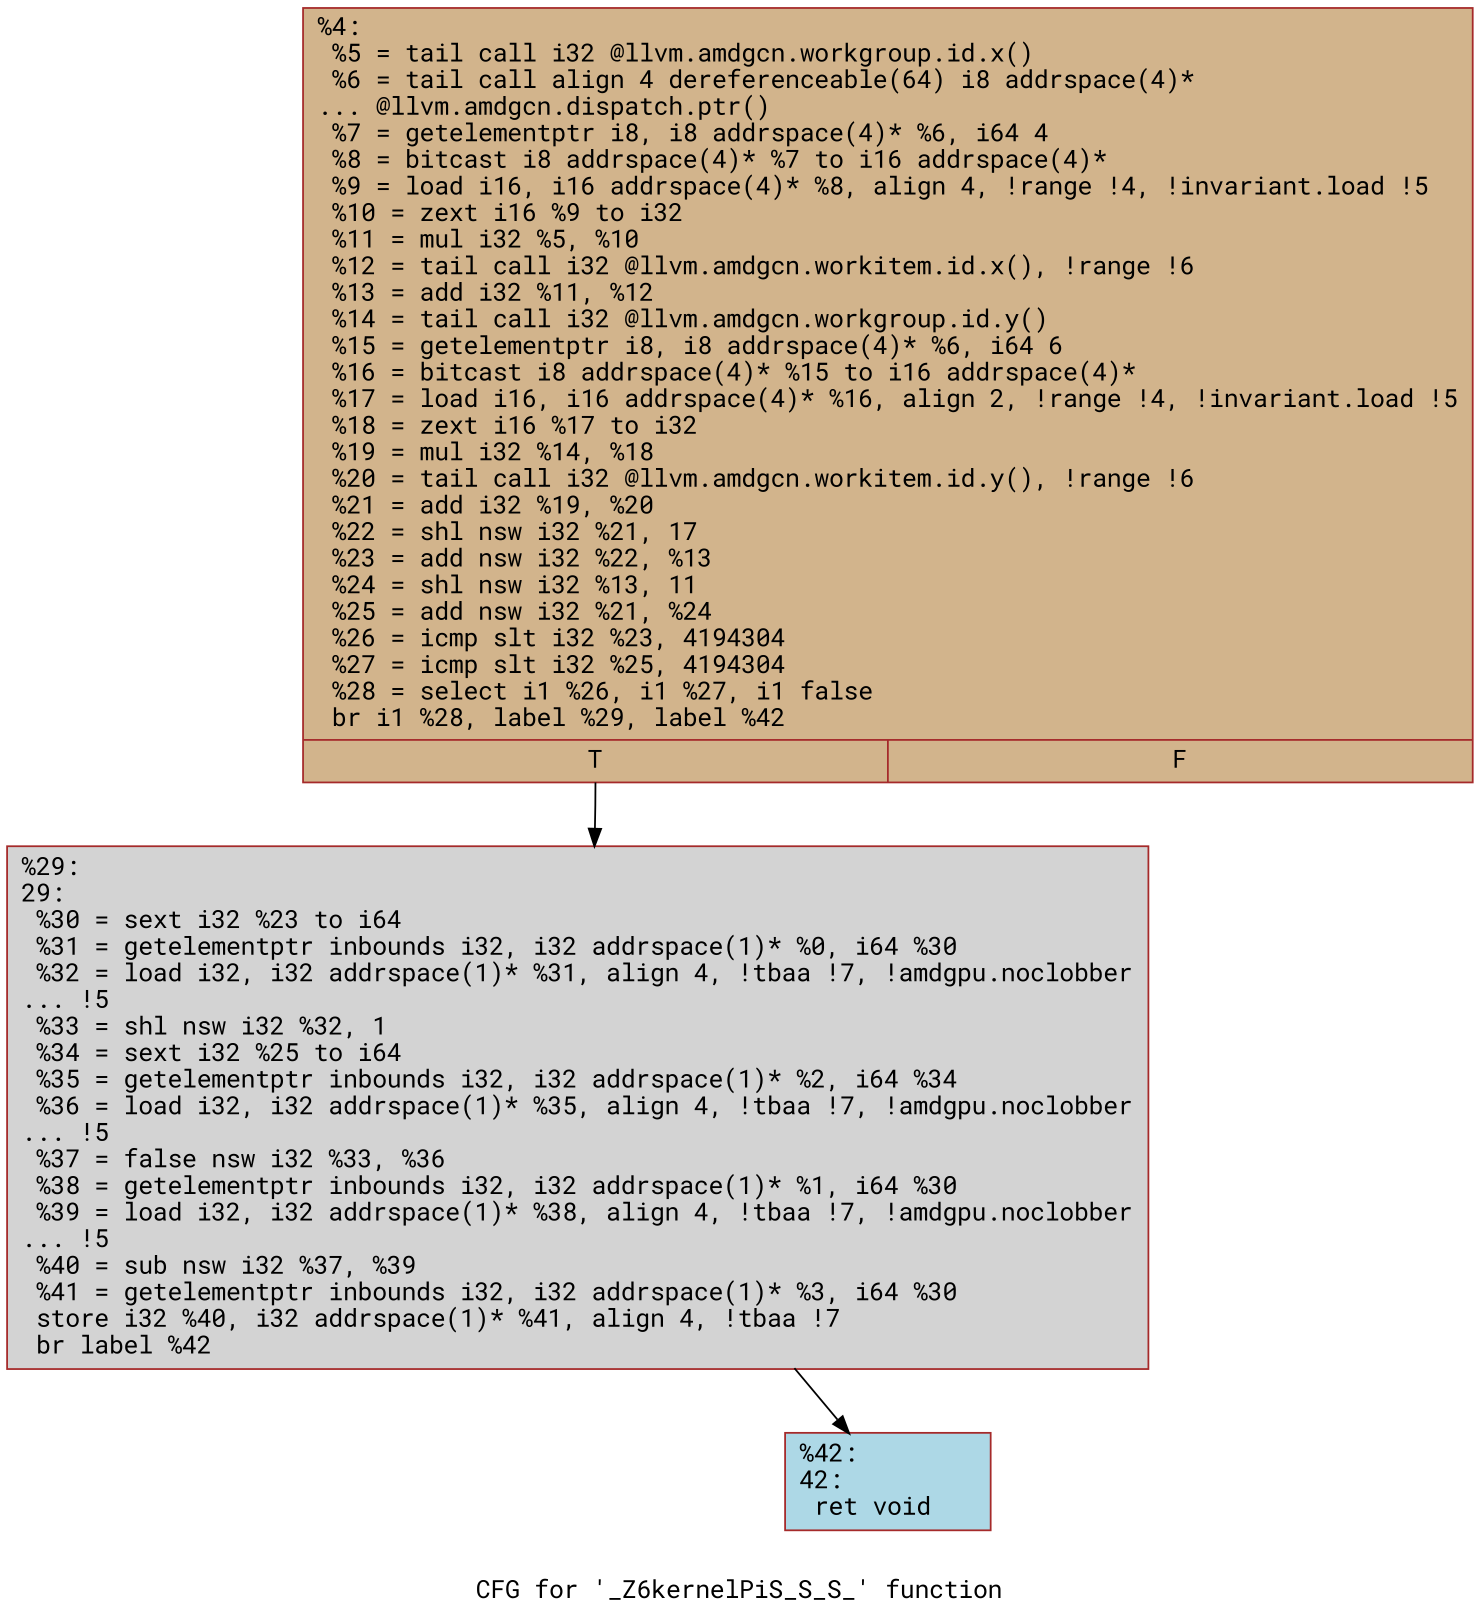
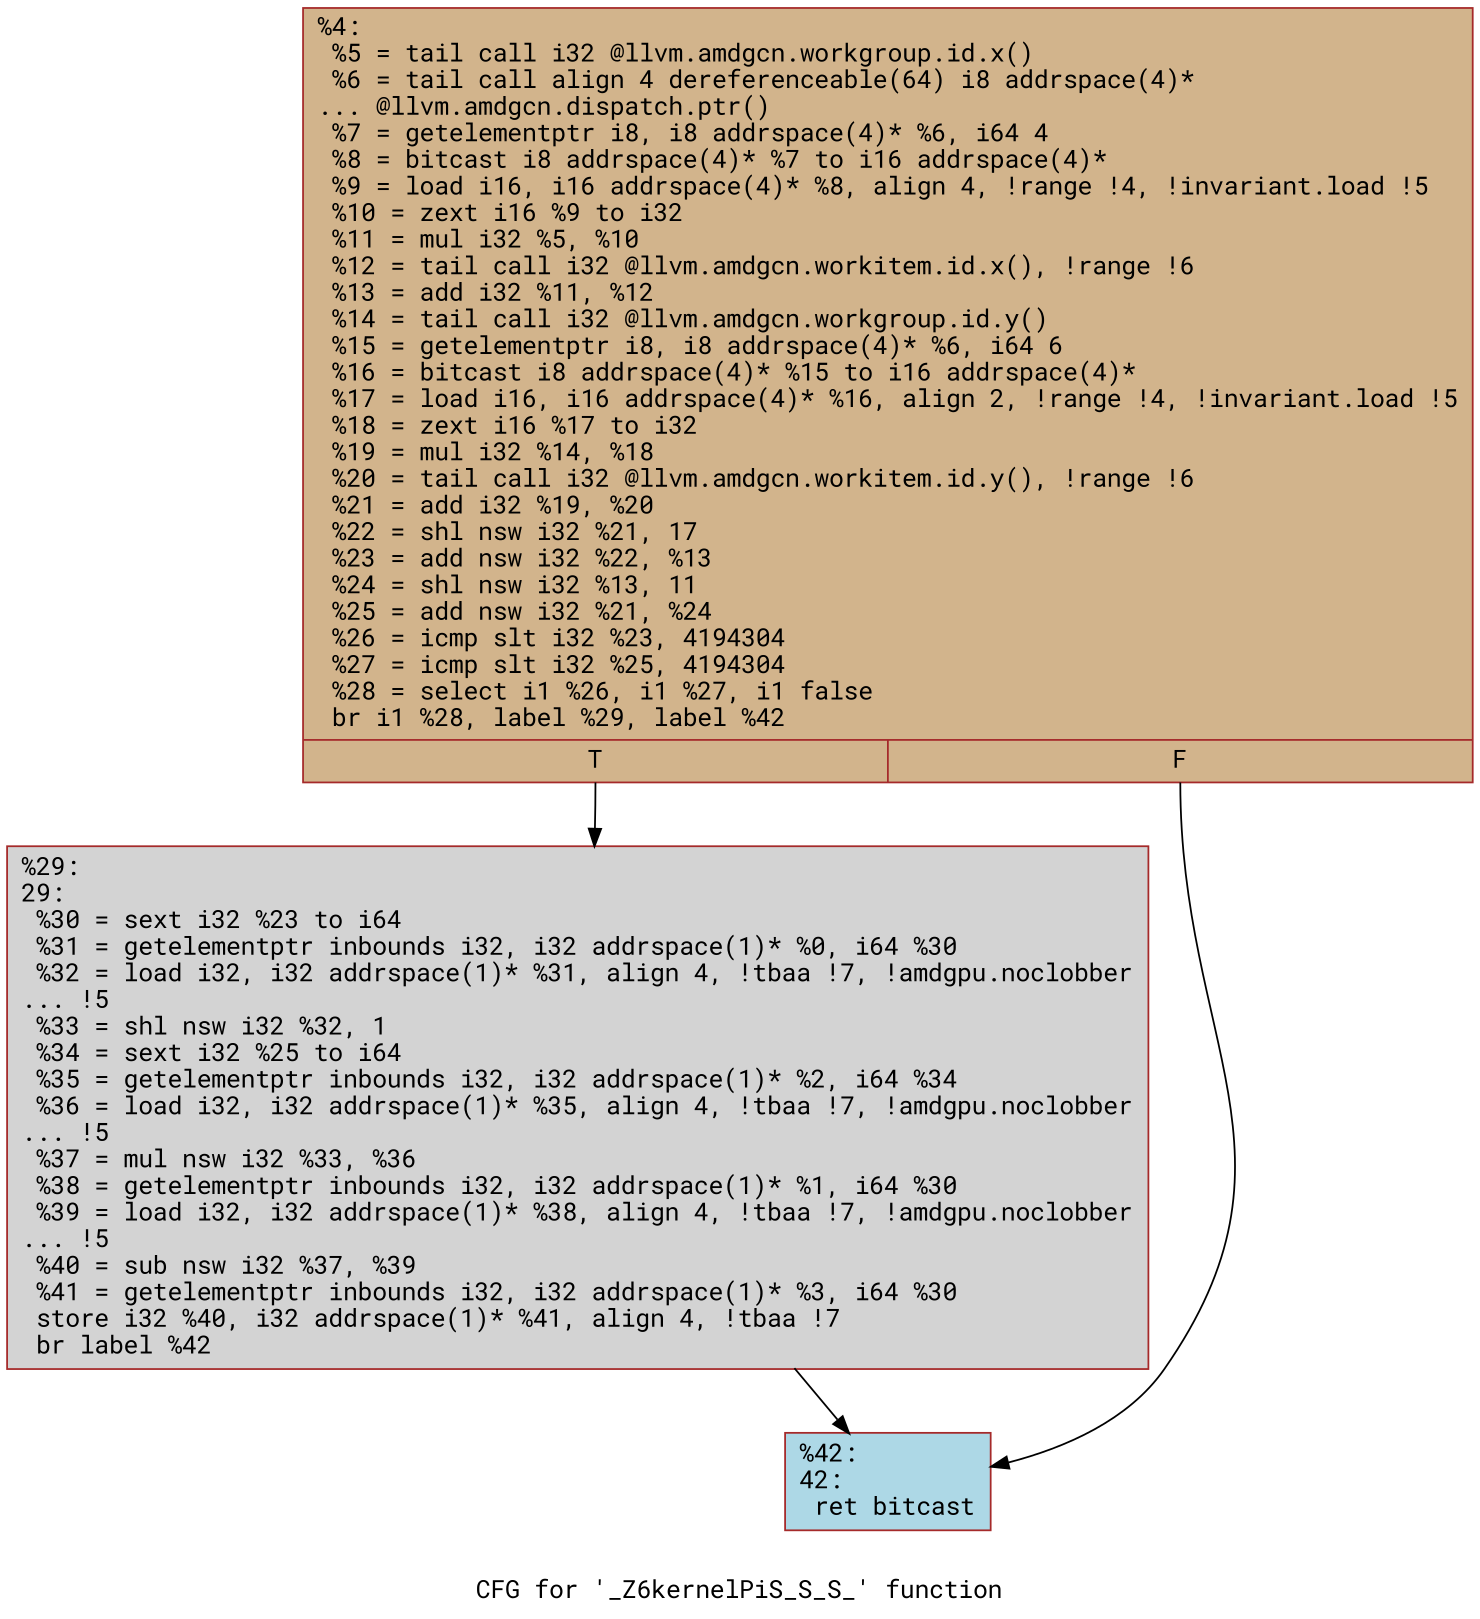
(234, 1160) -> (219, 1160)
none -> (1234, 1174)
(866, 1507) -> (888, 1507)
